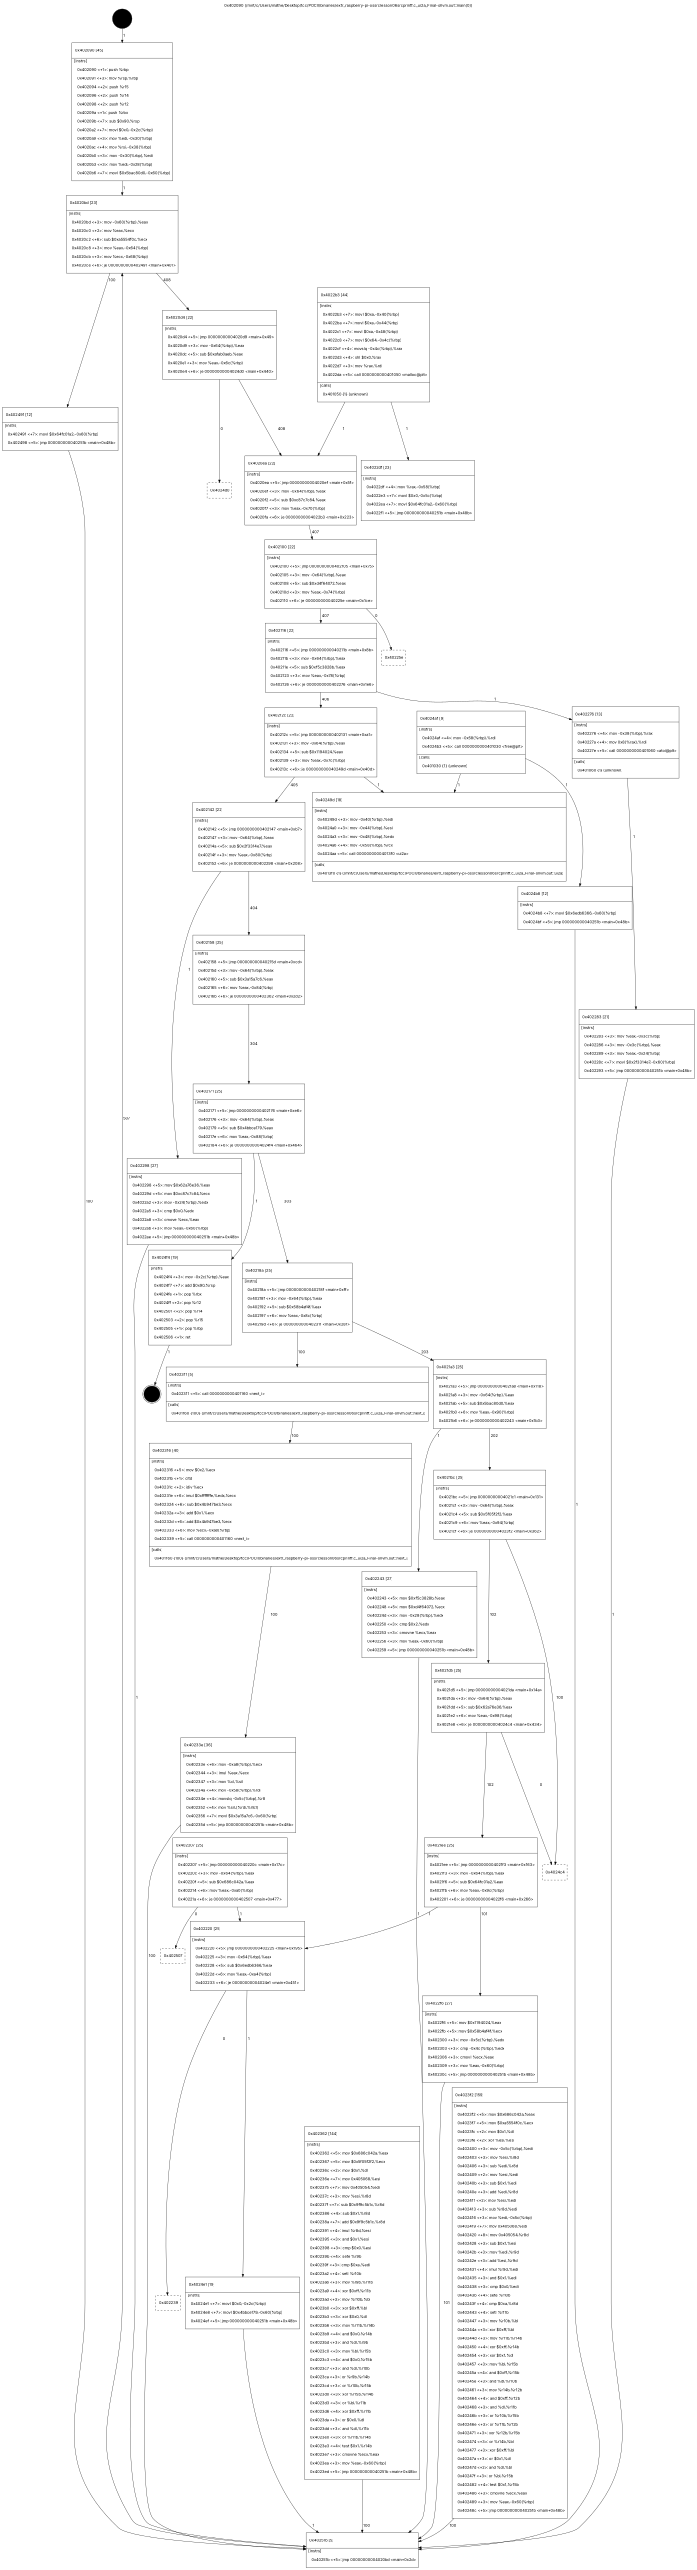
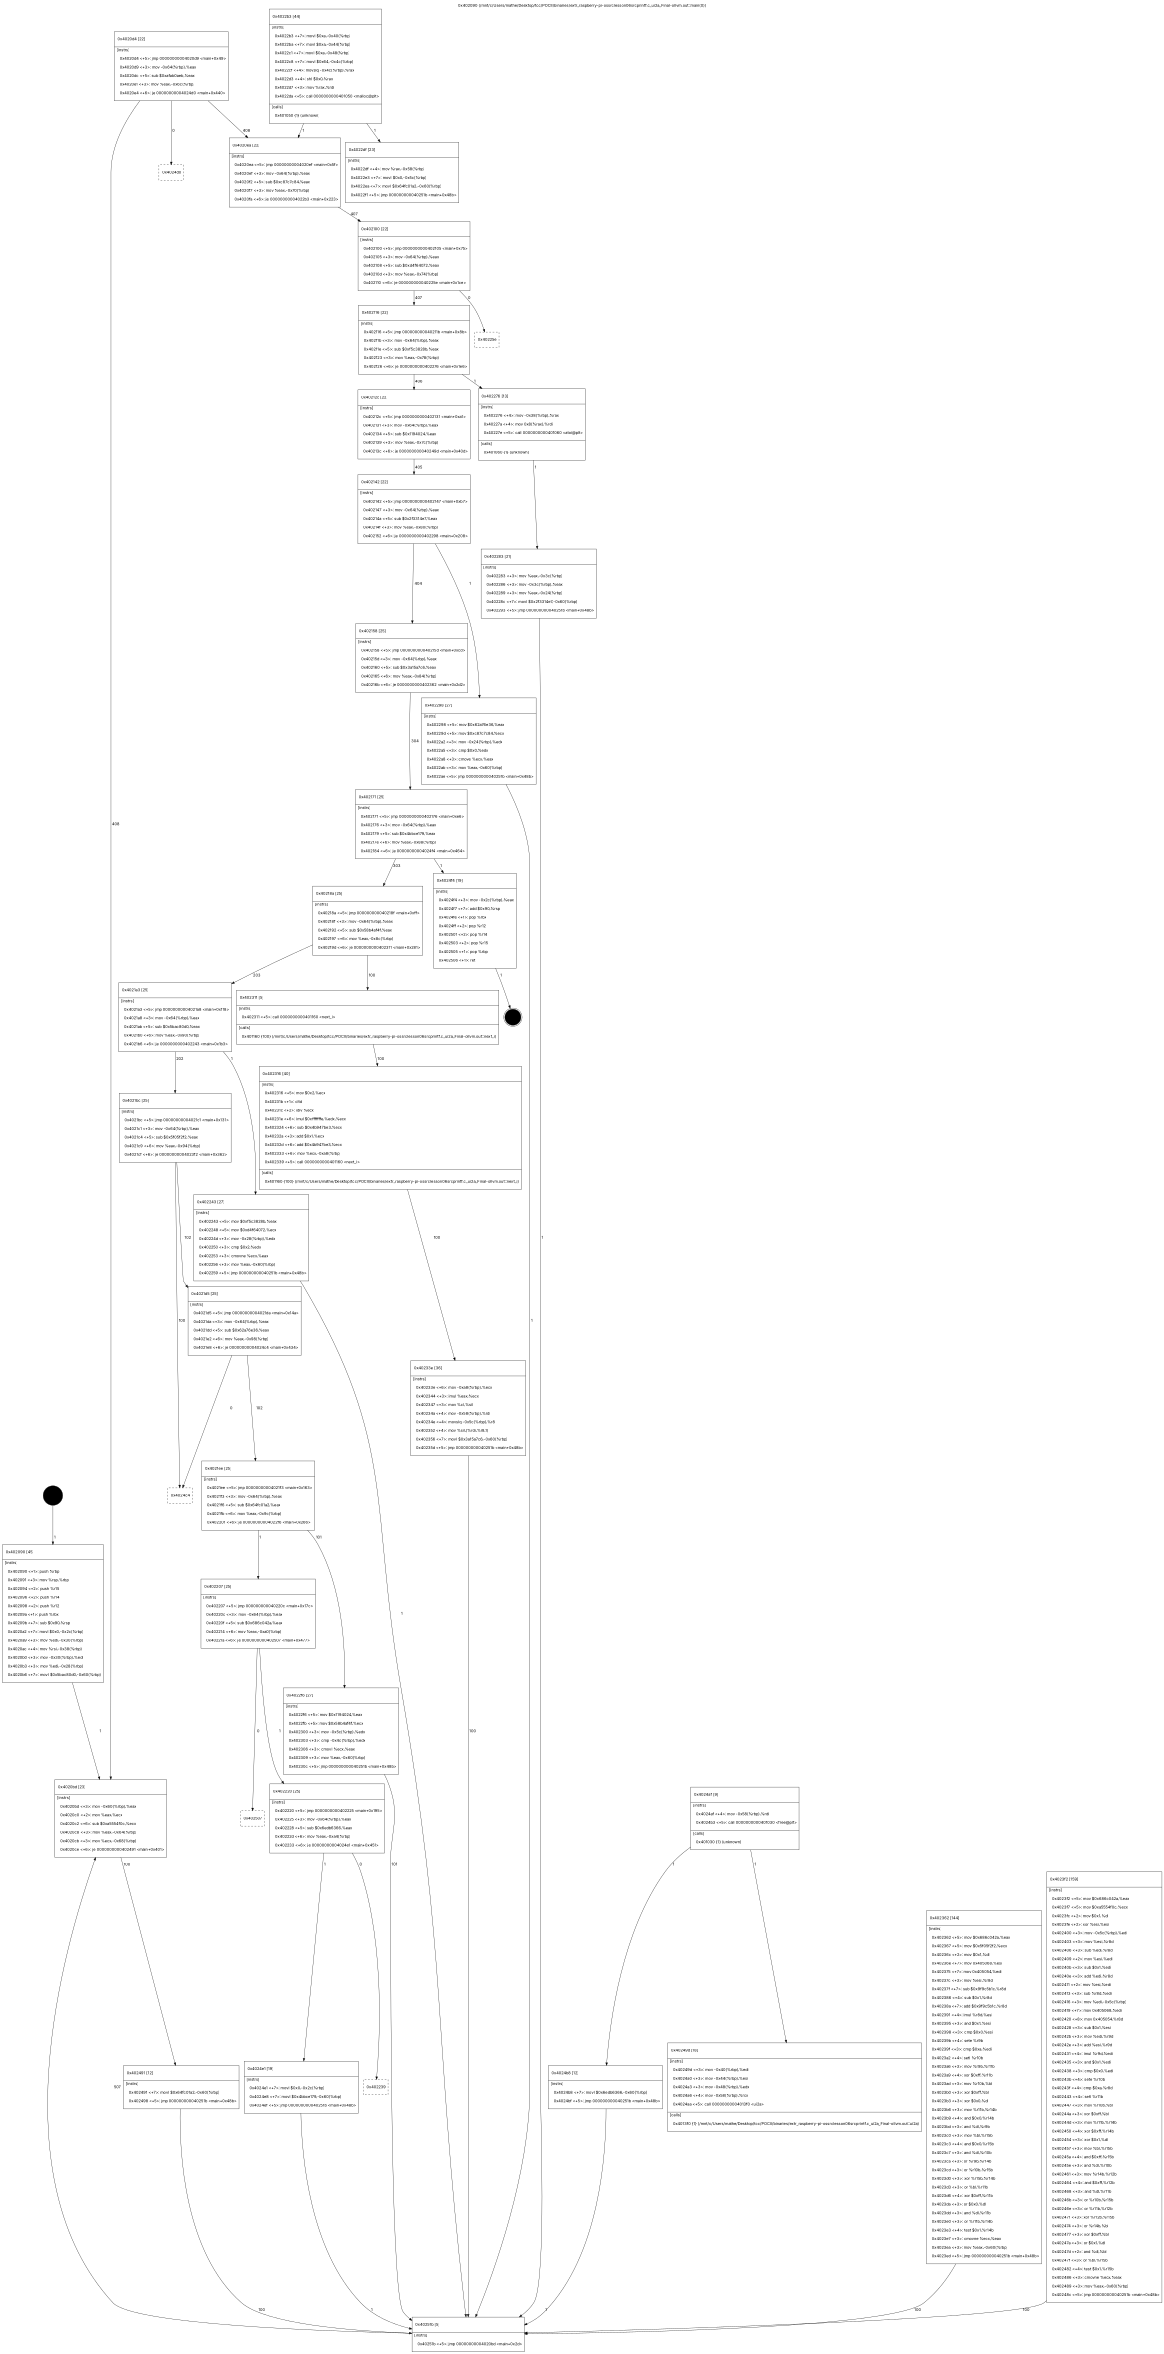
(172, 291) -> (111, 935)
(373, 784) -> none
(374, 1933) -> (258, 1553)
